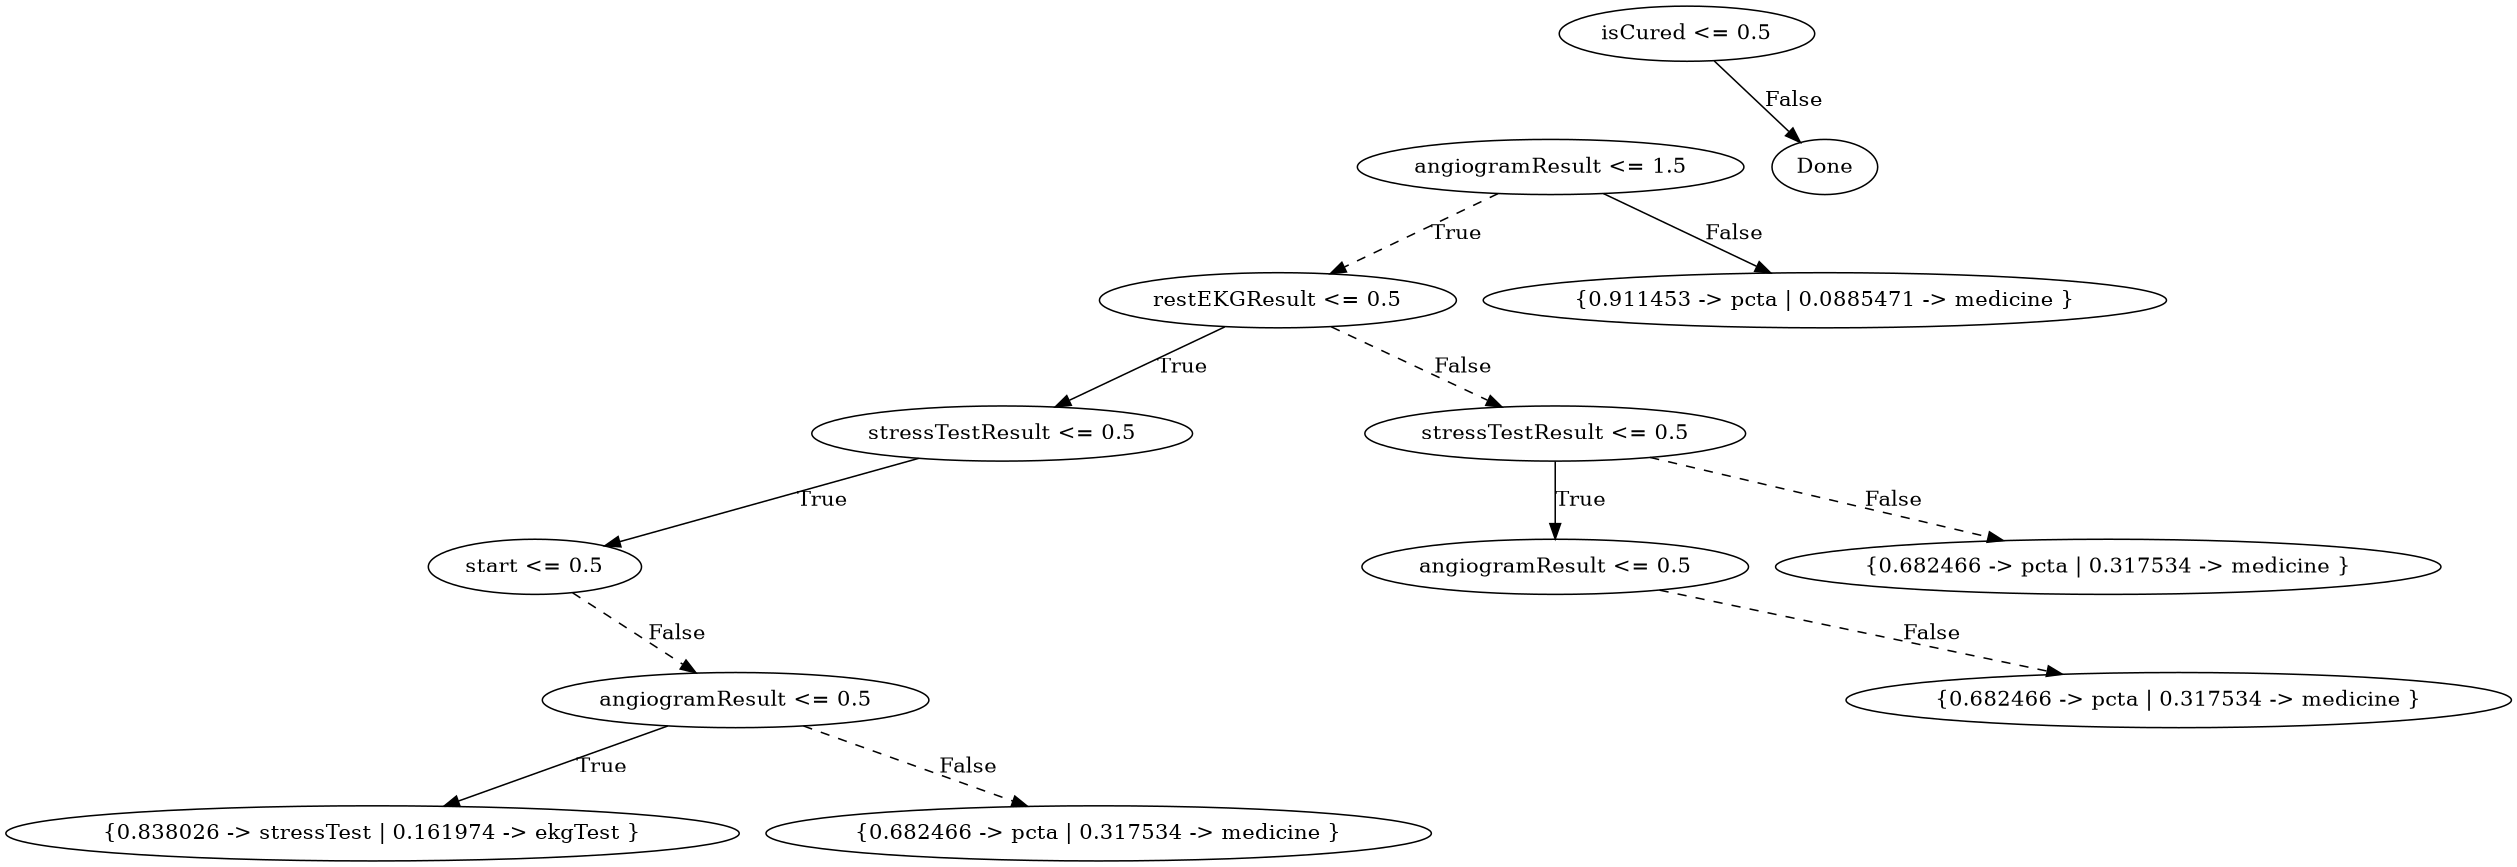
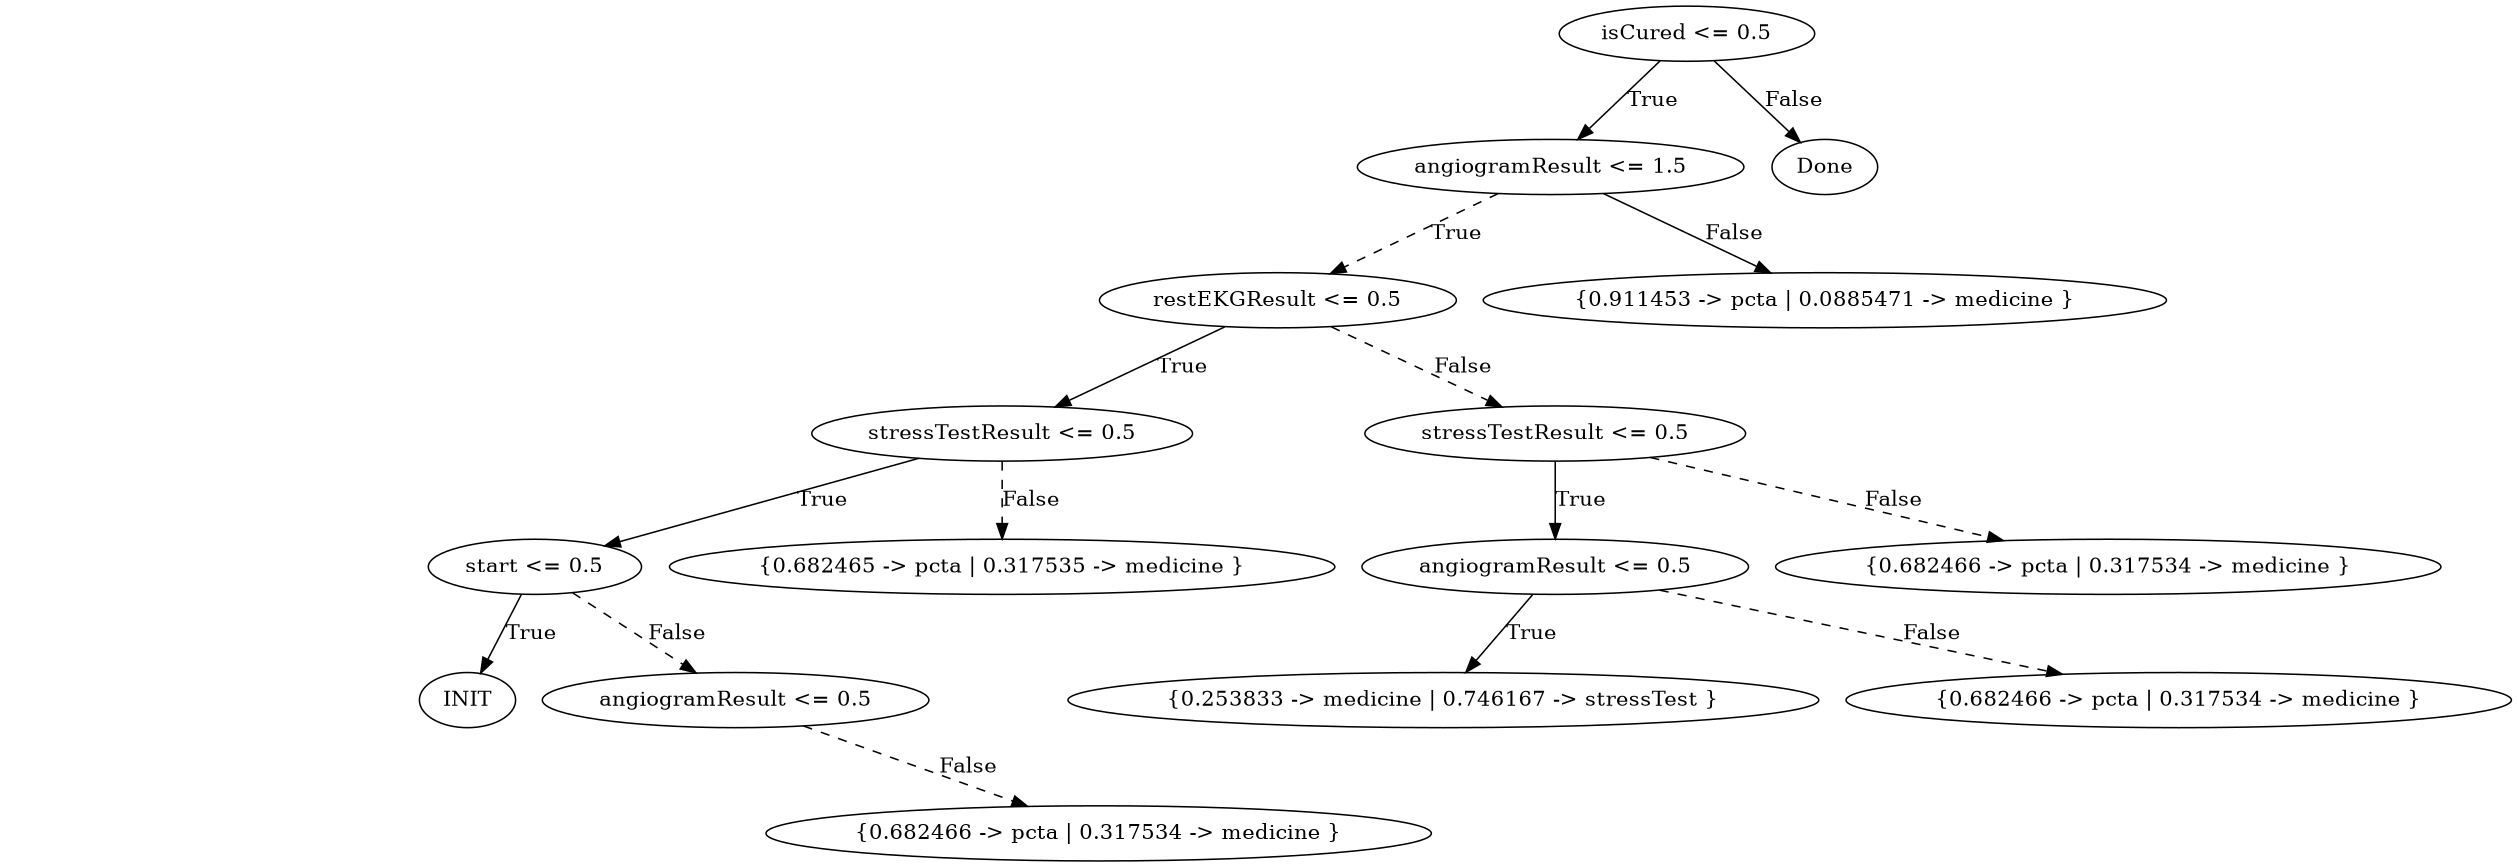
none -> (1625, 95)
none -> (1002, 567)
none -> (468, 700)
none -> (1443, 700)
(373, 833) -> none
